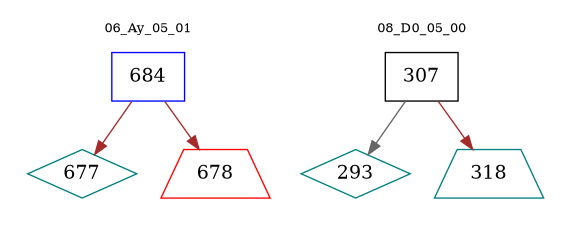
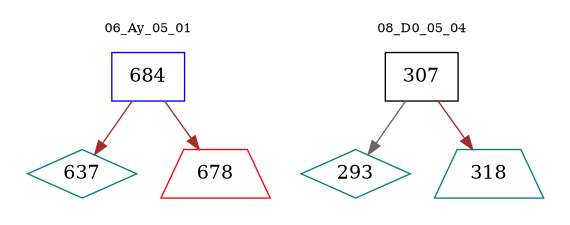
(422, 29) -> (422, 29)
(82, 174) -> (82, 174)
